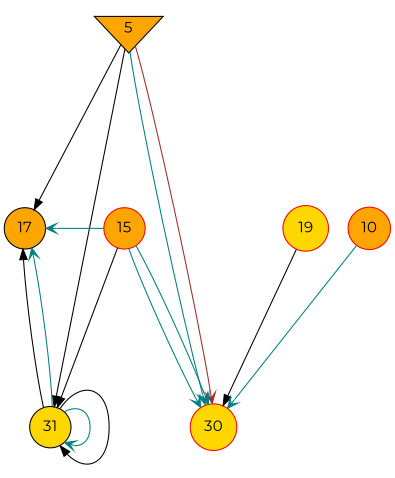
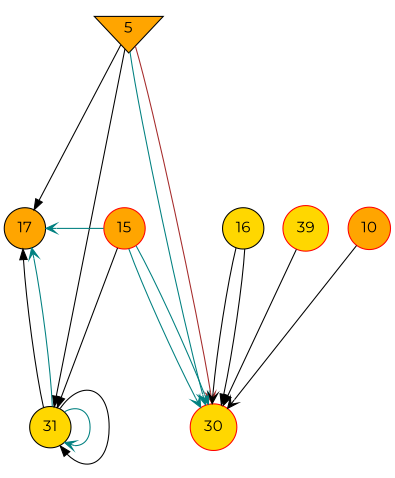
none -> (243, 228)
(306, 228) -> (306, 228)
(296, 323) -> (296, 323)
